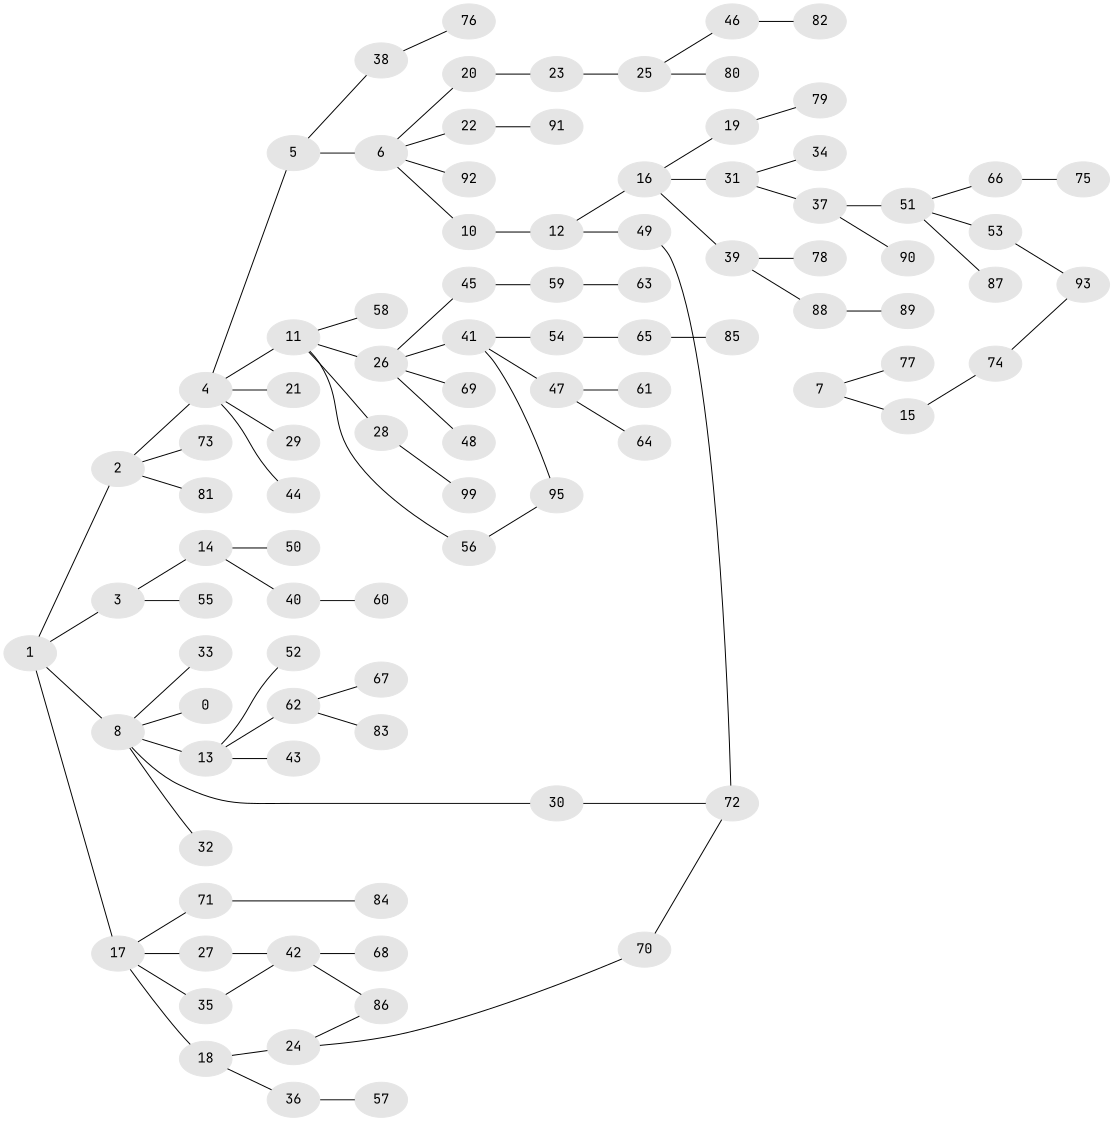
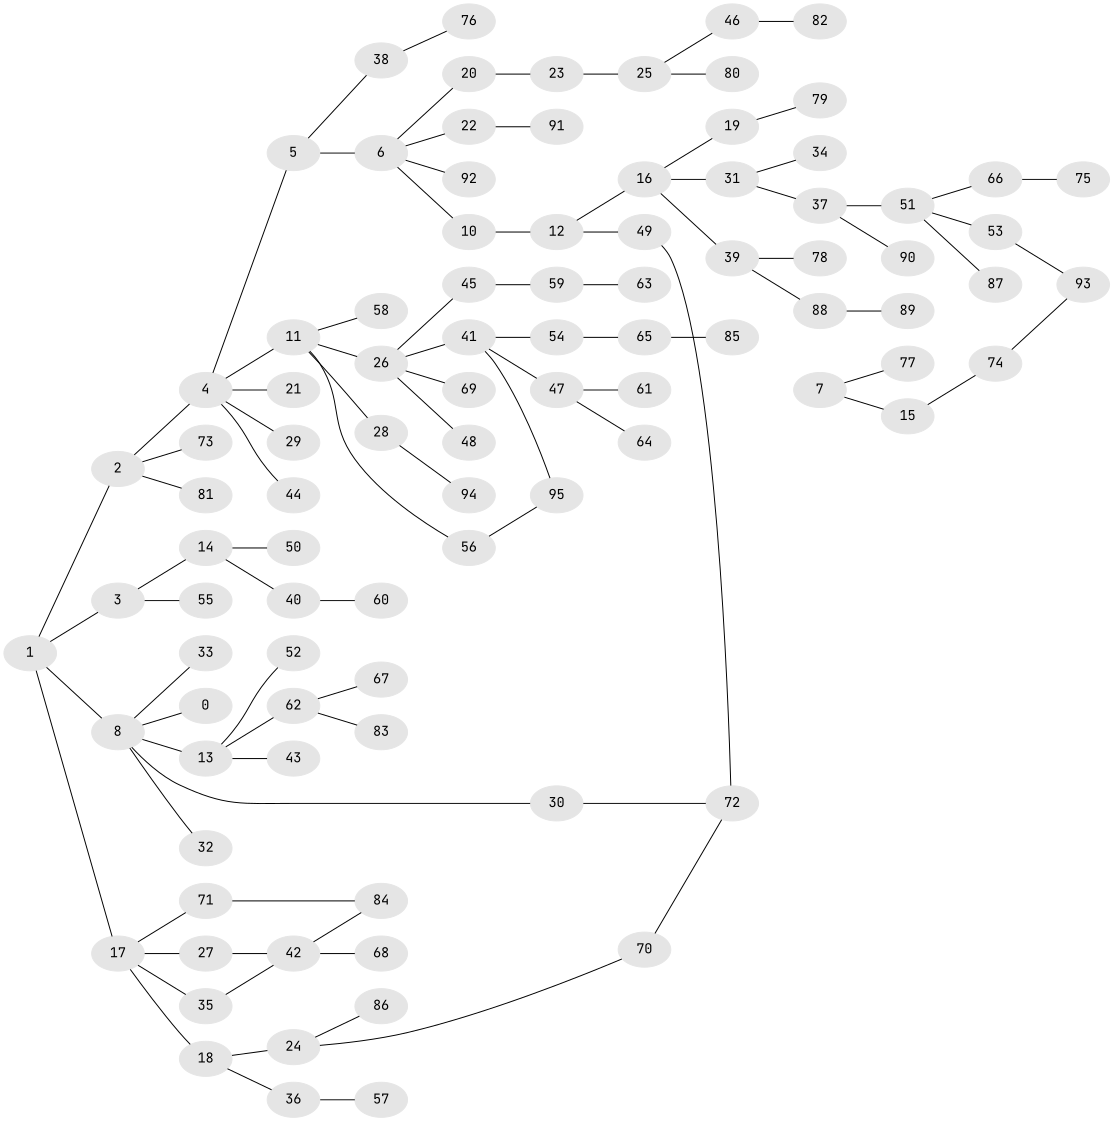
(469, 495) -> (469, 495)
(337, 980) -> (337, 927)
